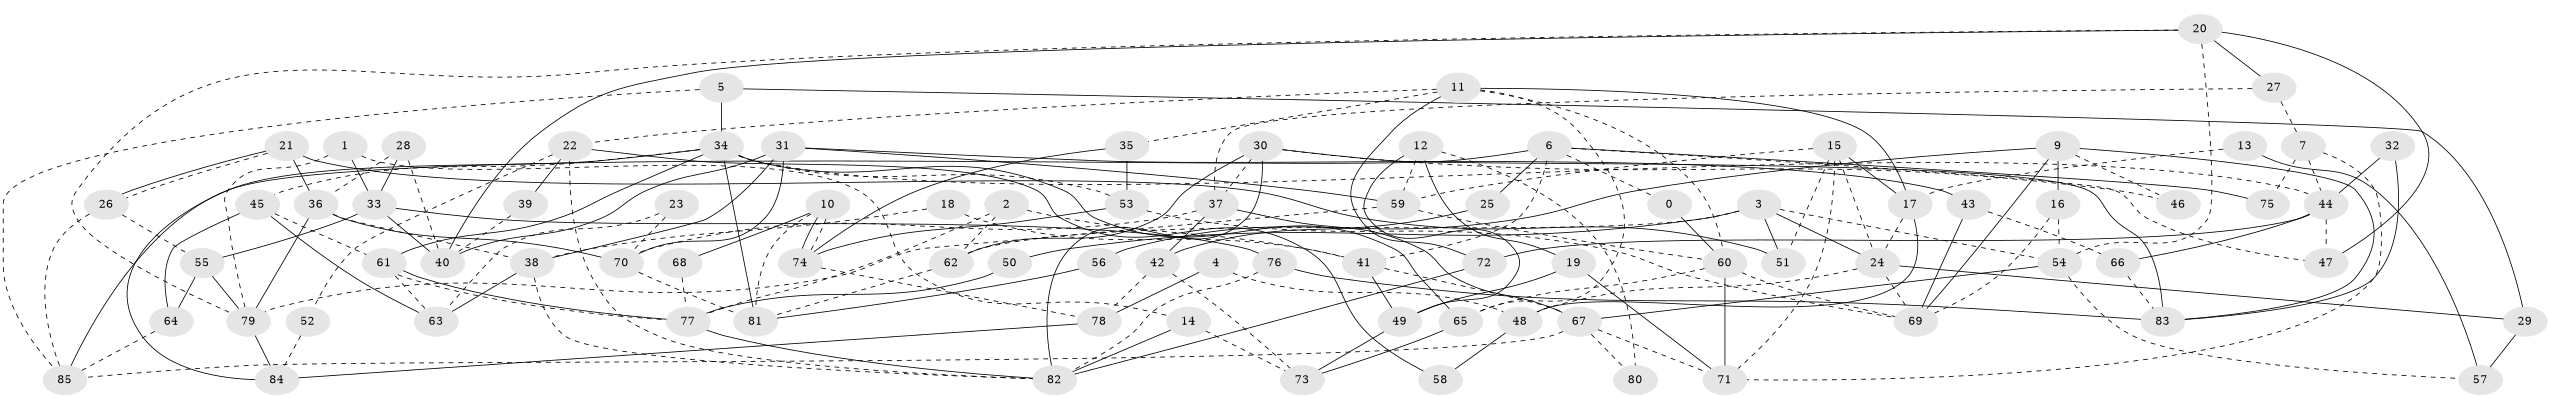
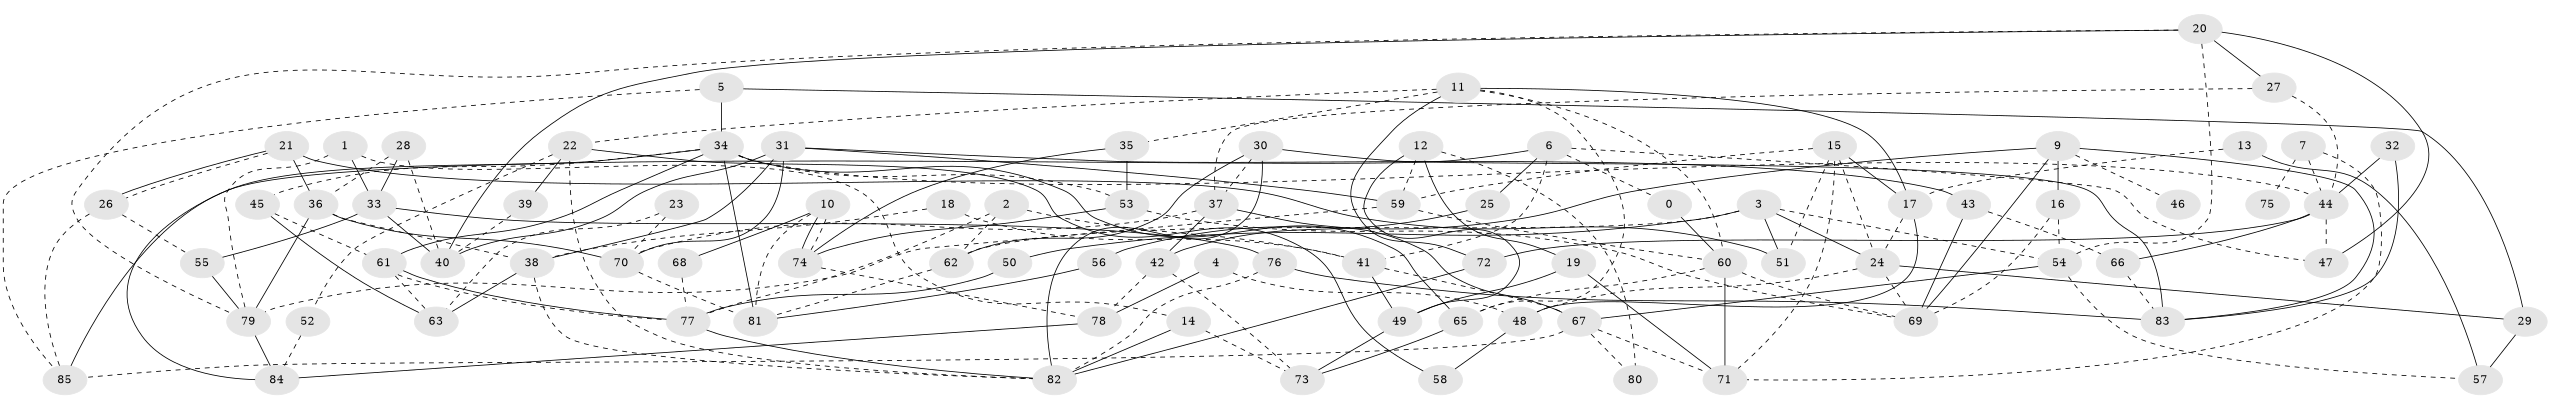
(2289, 117) -> (2334, 134)
(1721, 169) -> none
(2079, 179) -> none
(171, 322) -> none
